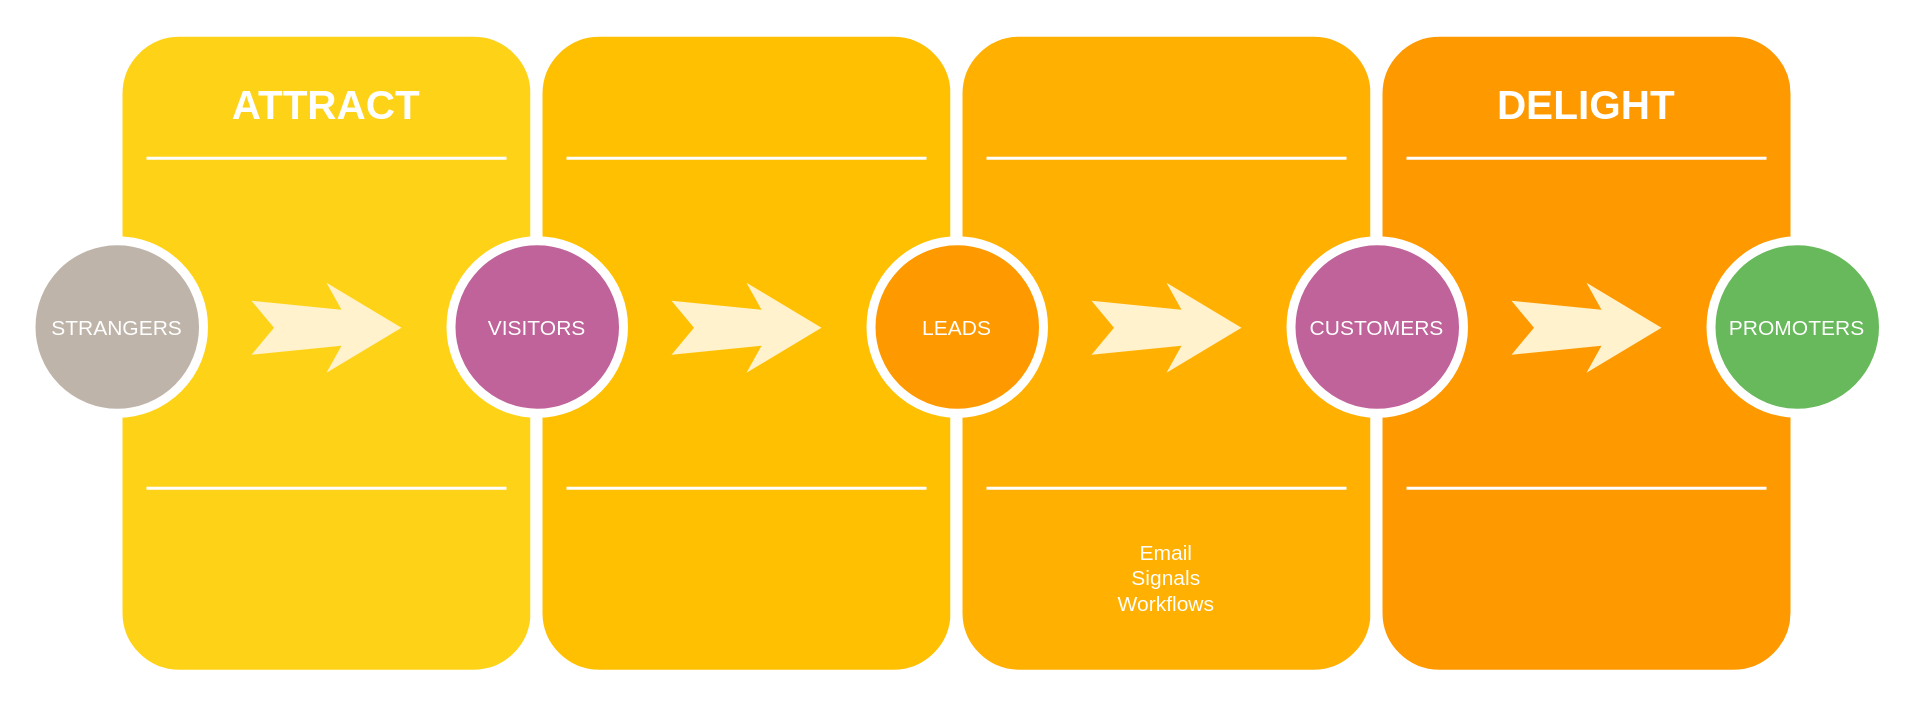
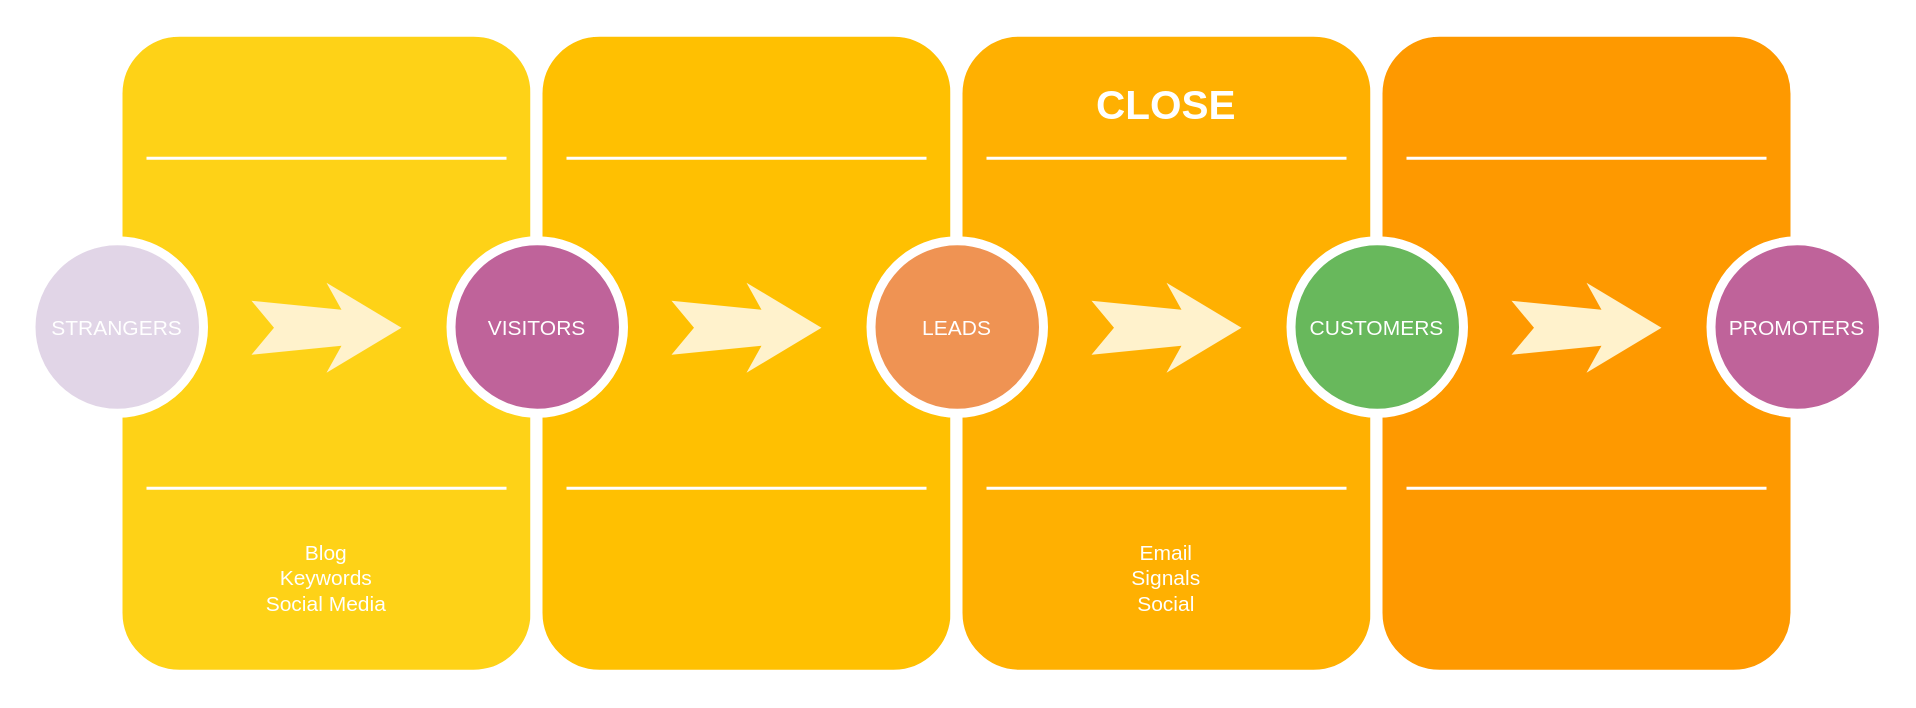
(326, 106) -> none
none -> (1166, 106)
(1586, 106) -> none
(117, 327) -> (117, 327)
(957, 327) -> (957, 327)
(1377, 327) -> (1377, 327)
(1797, 327) -> (1797, 327)
none -> (326, 578)
(1166, 578) -> (1166, 578)
